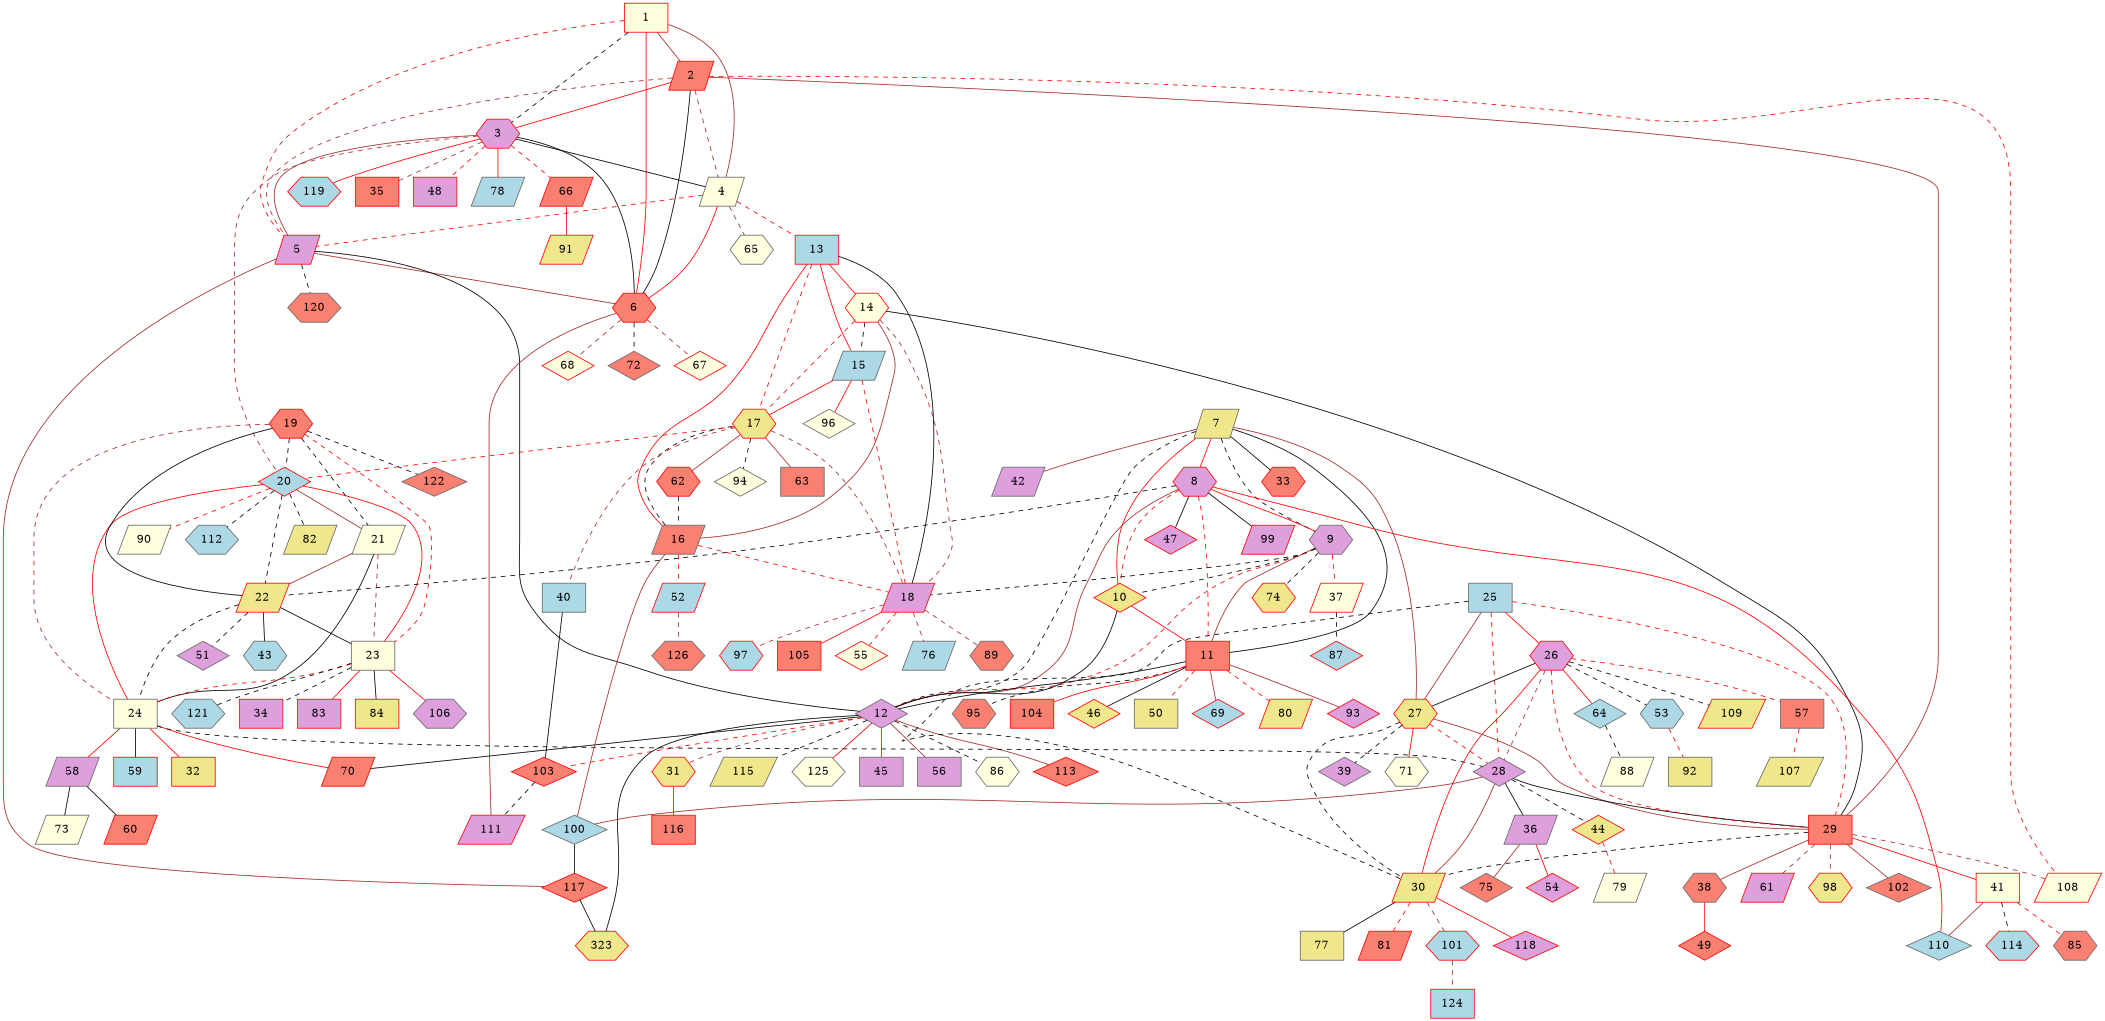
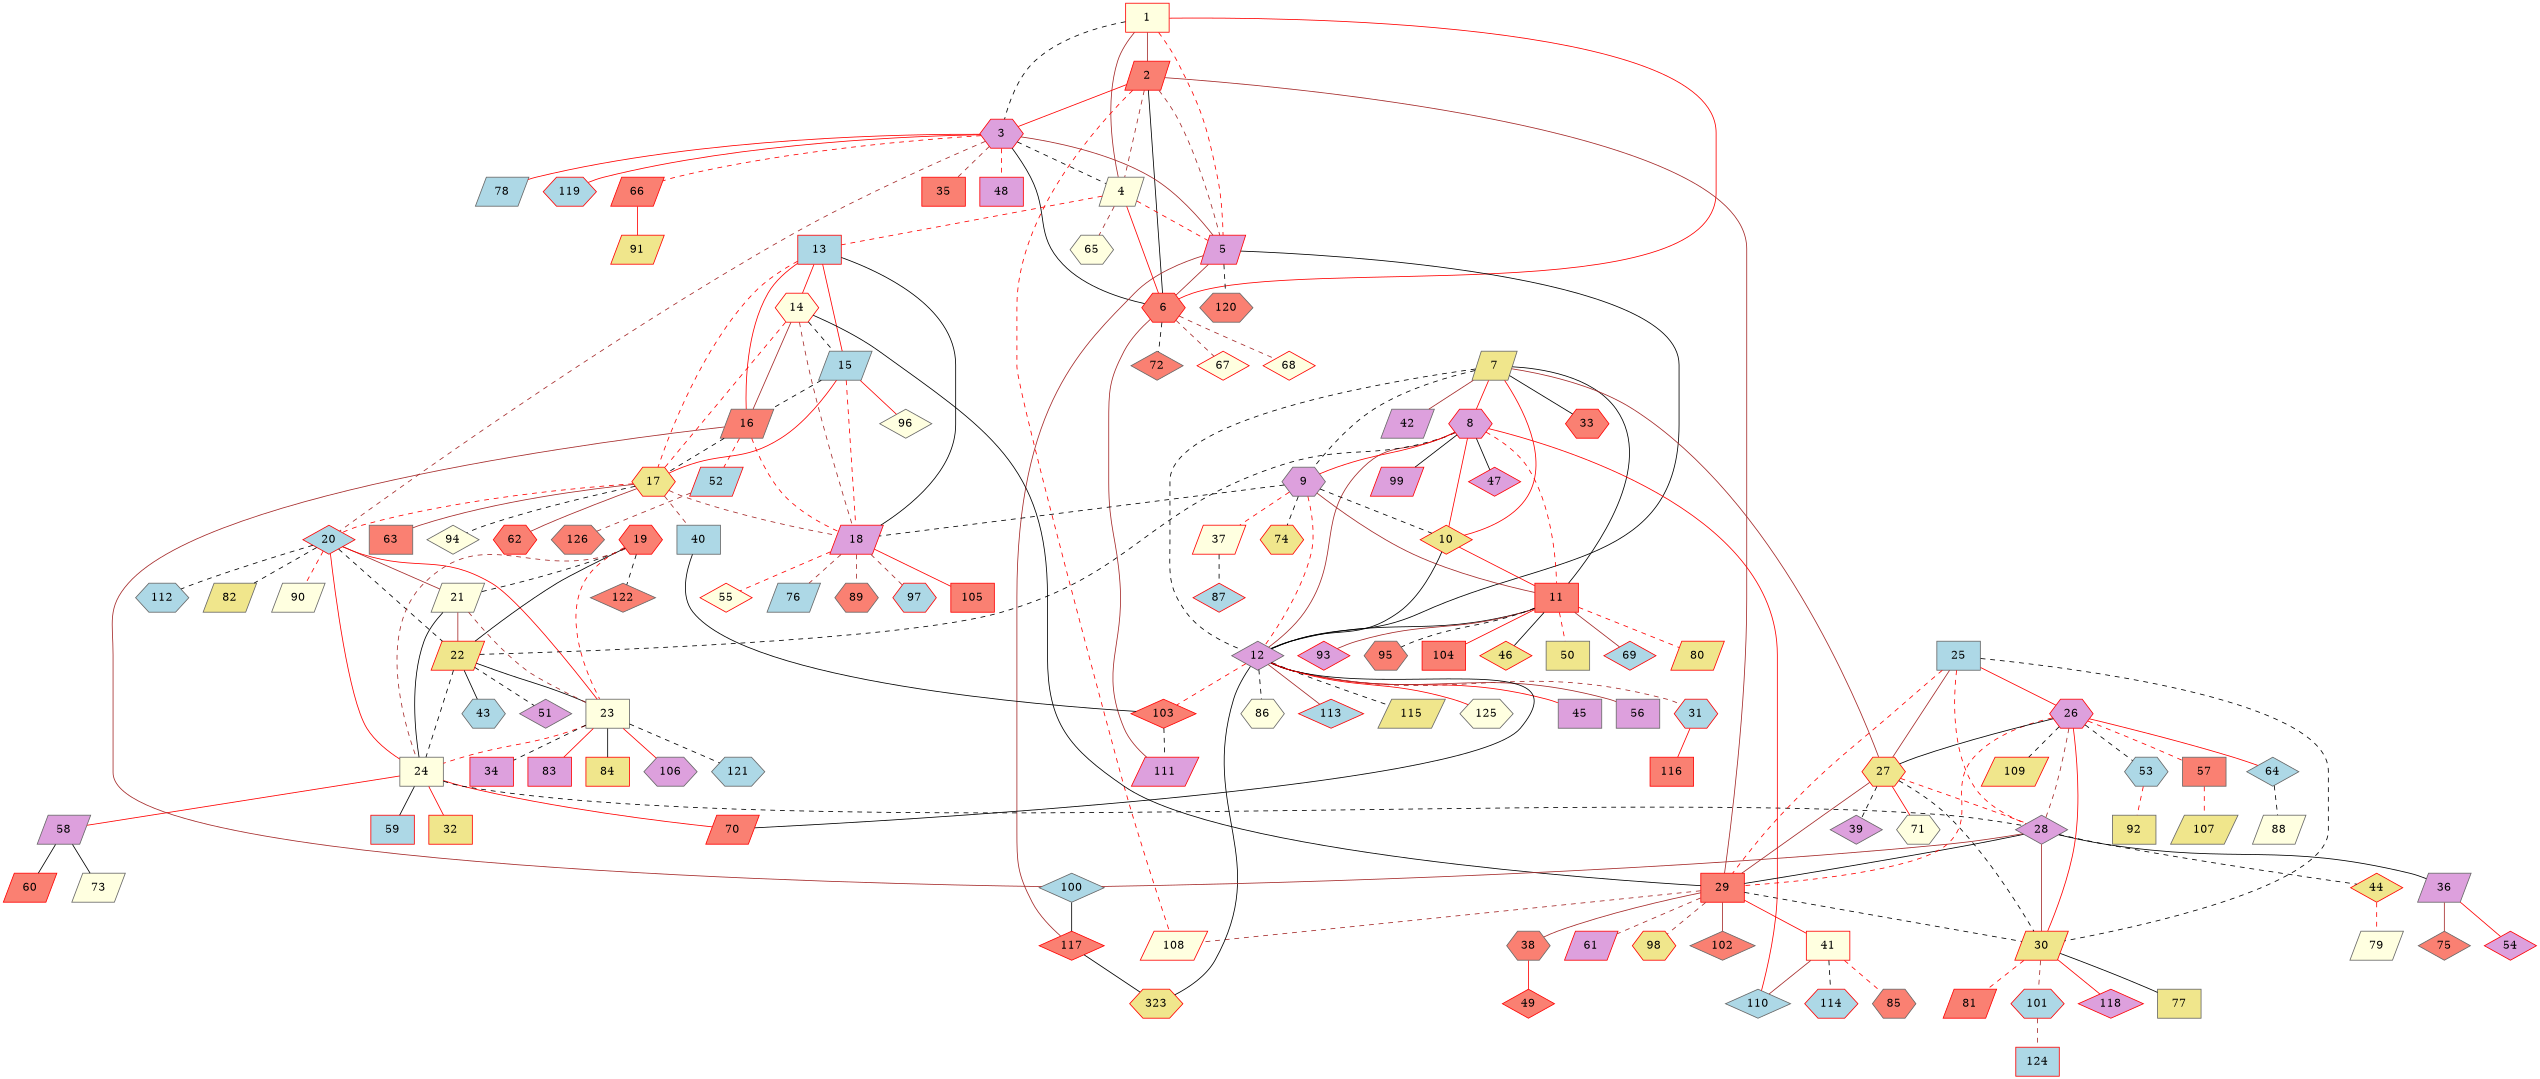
(611, 163) -> (1062, 163)
(288, 453) -> none
(678, 511) -> (796, 395)
(1136, 528) -> (1458, 482)
(674, 772) -> (1696, 714)
(1066, 772) -> (1331, 714)
